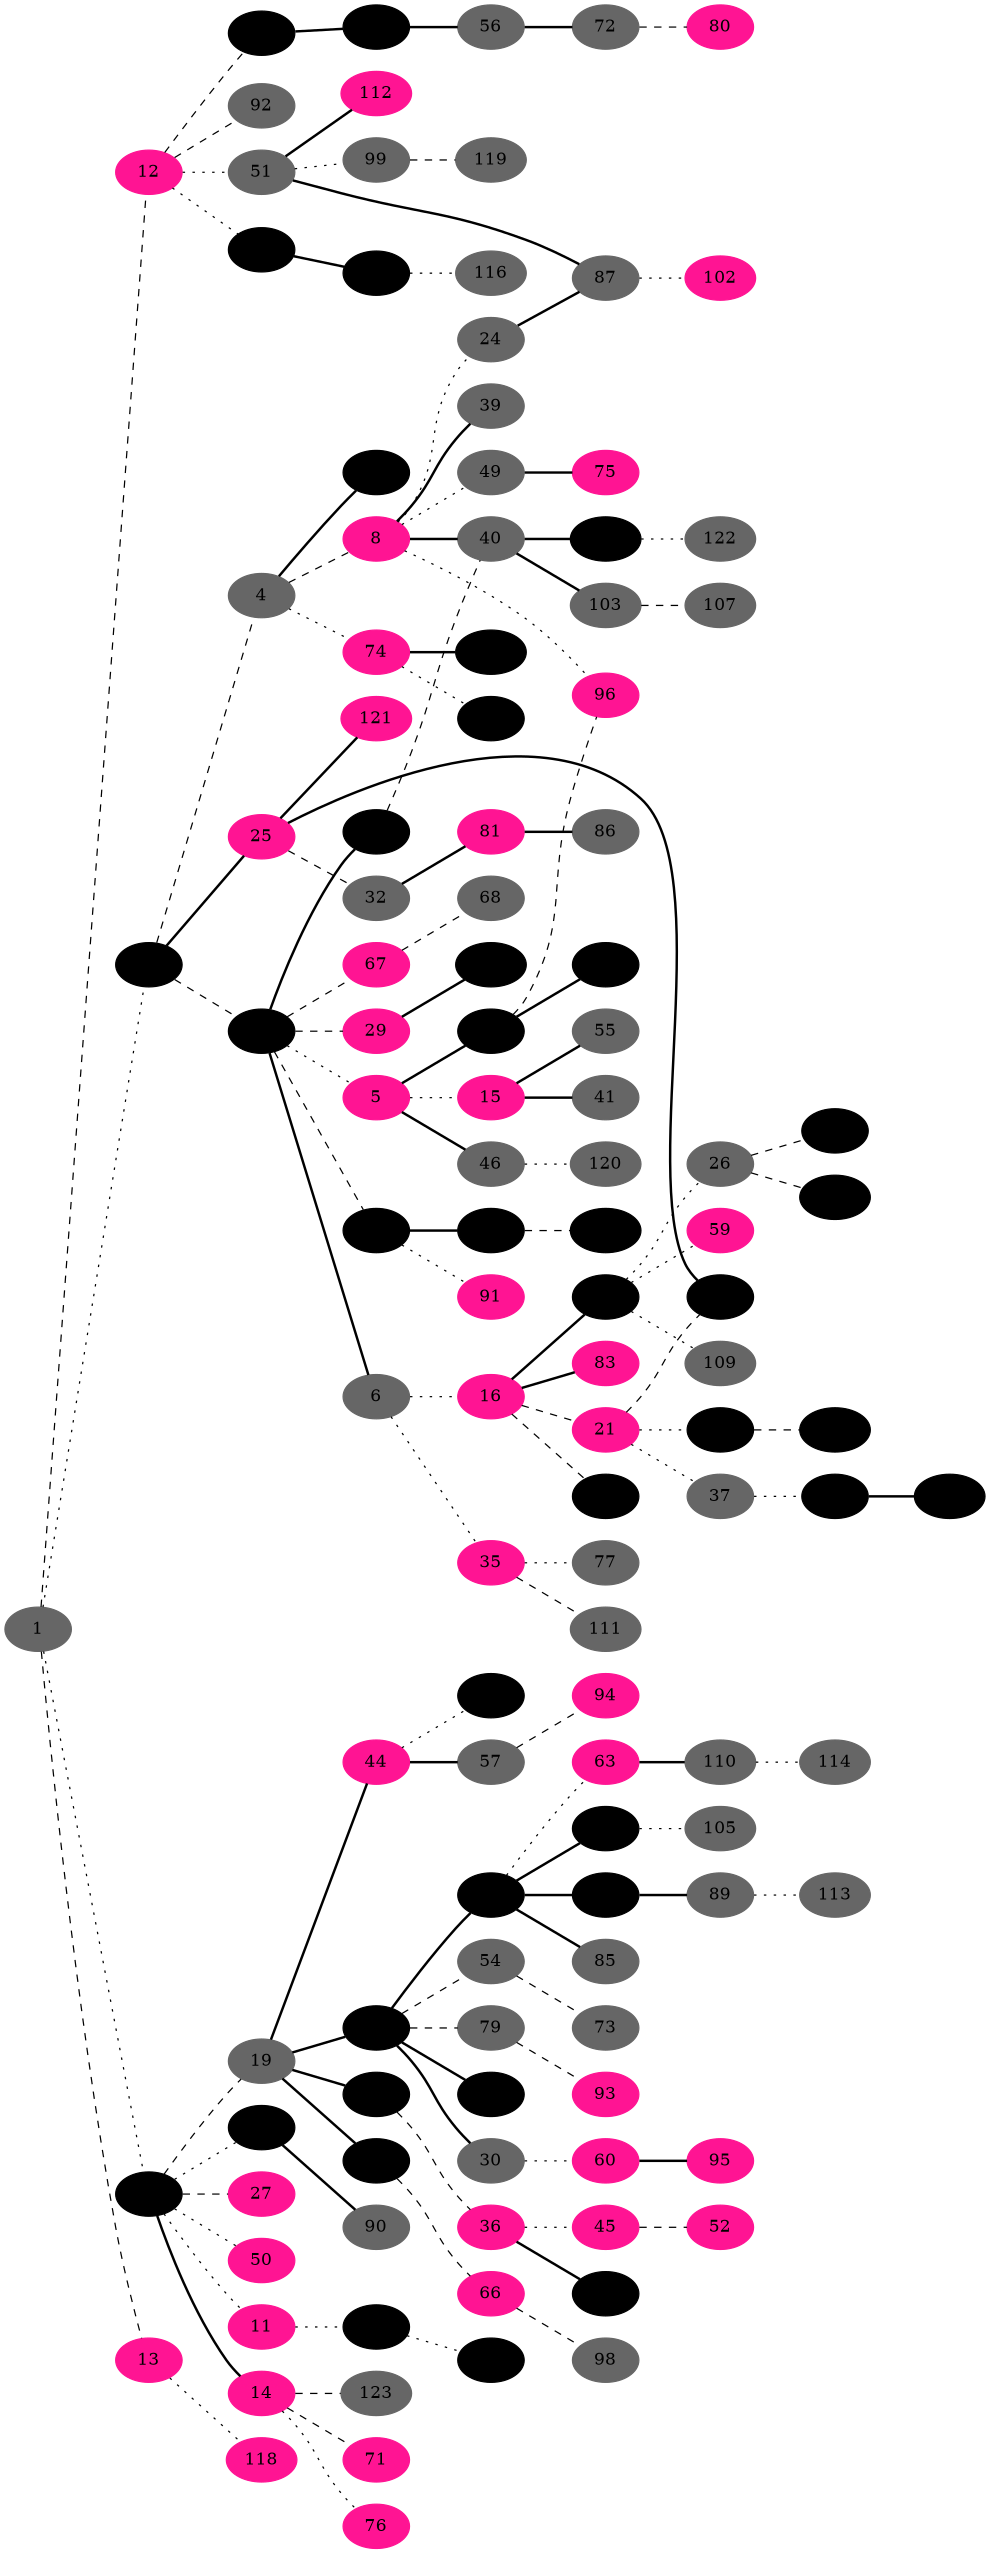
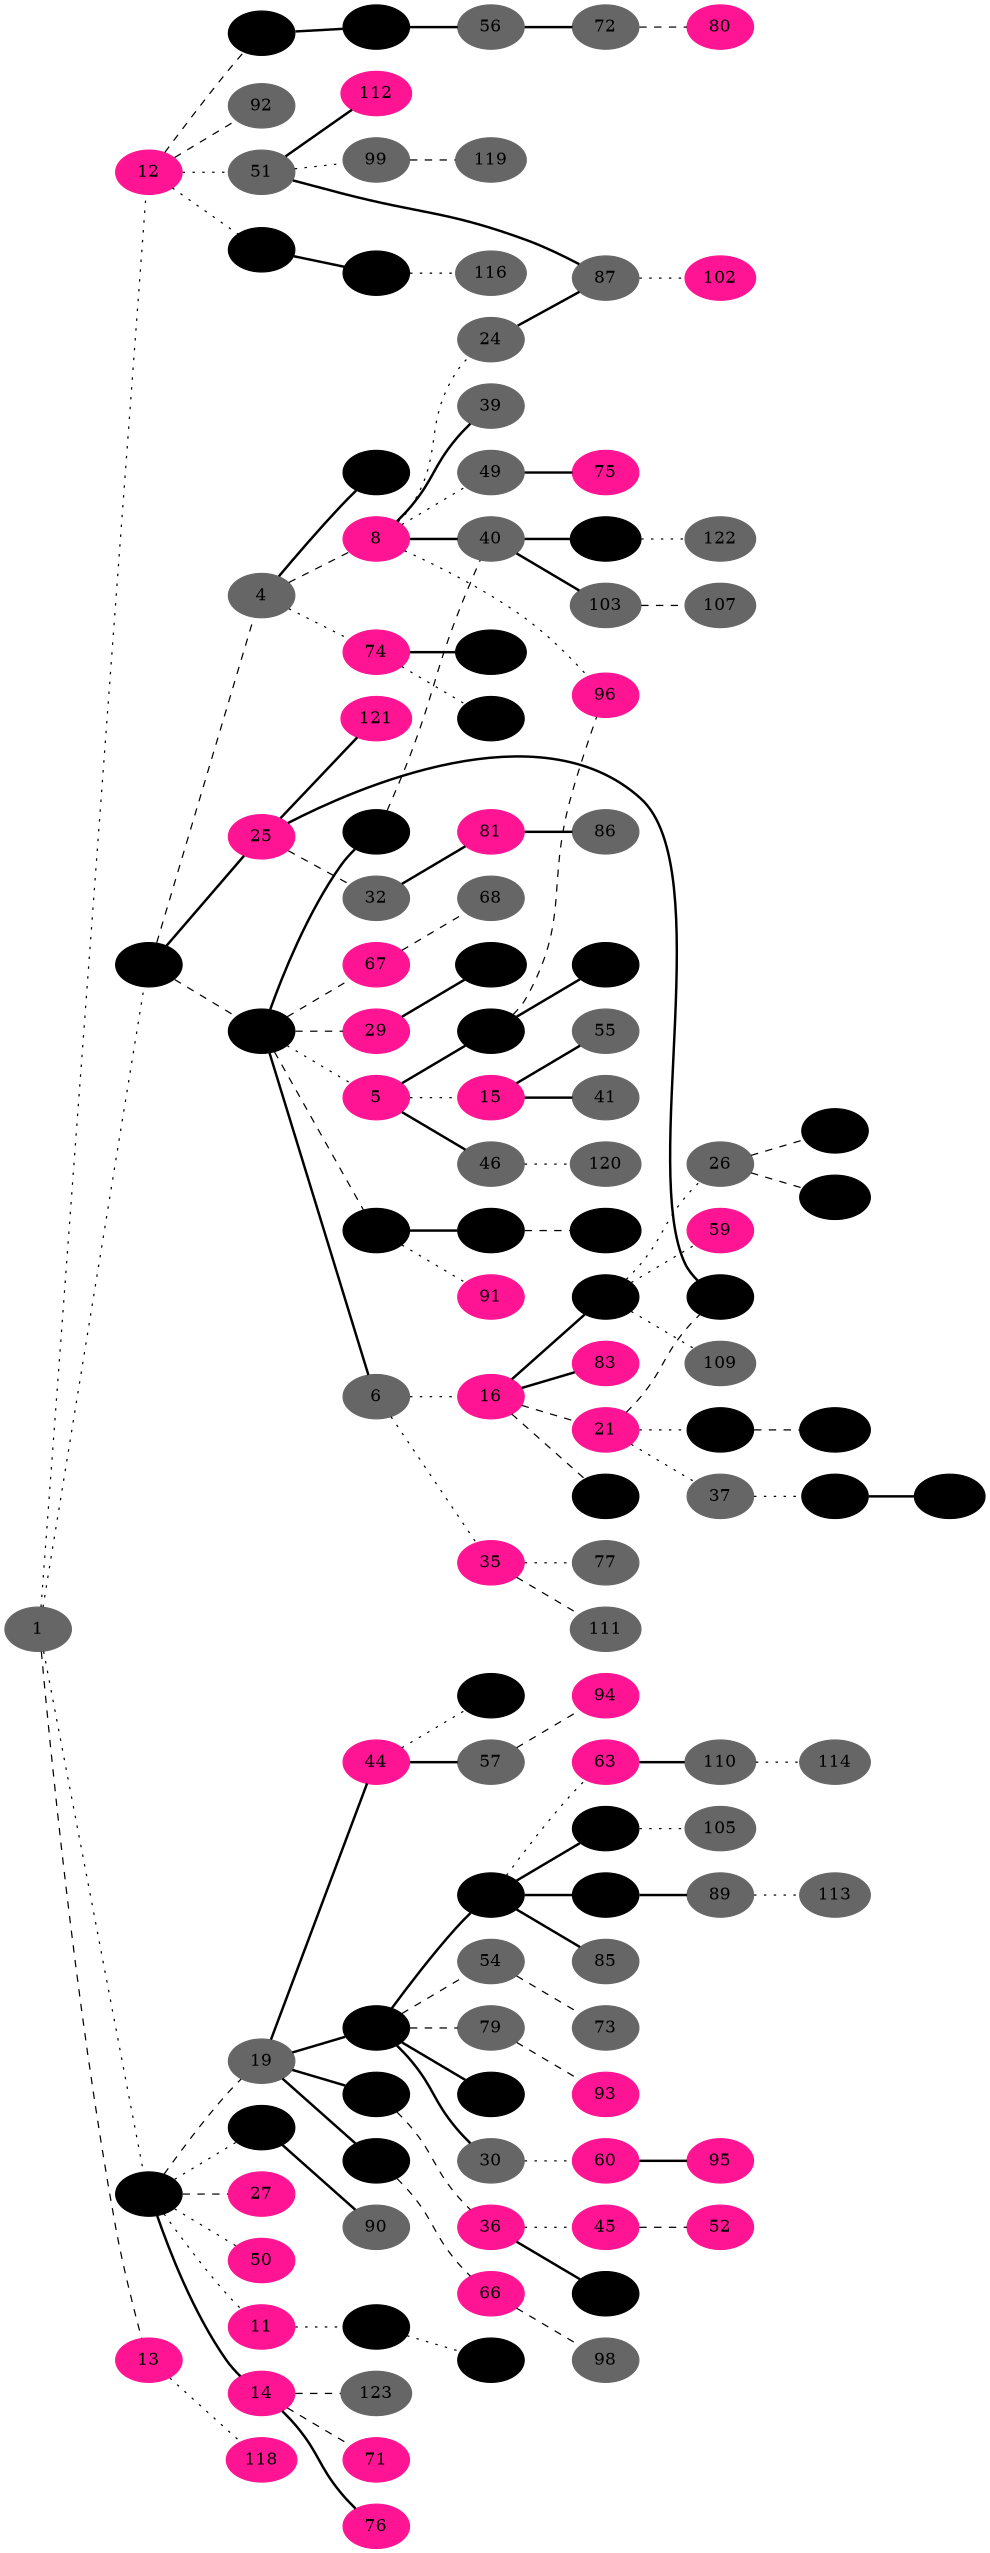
(94, 901) -> (94, 901)
(319, 2460) -> (319, 2460)
